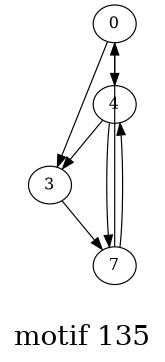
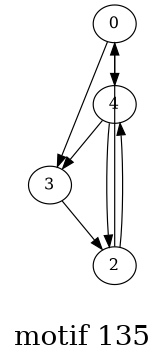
(115, 266) -> (115, 266)
